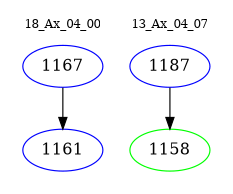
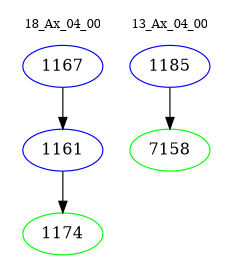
(170, 25) -> (170, 25)
(170, 66) -> (170, 66)
(170, 150) -> (170, 150)
none -> (63, 234)
